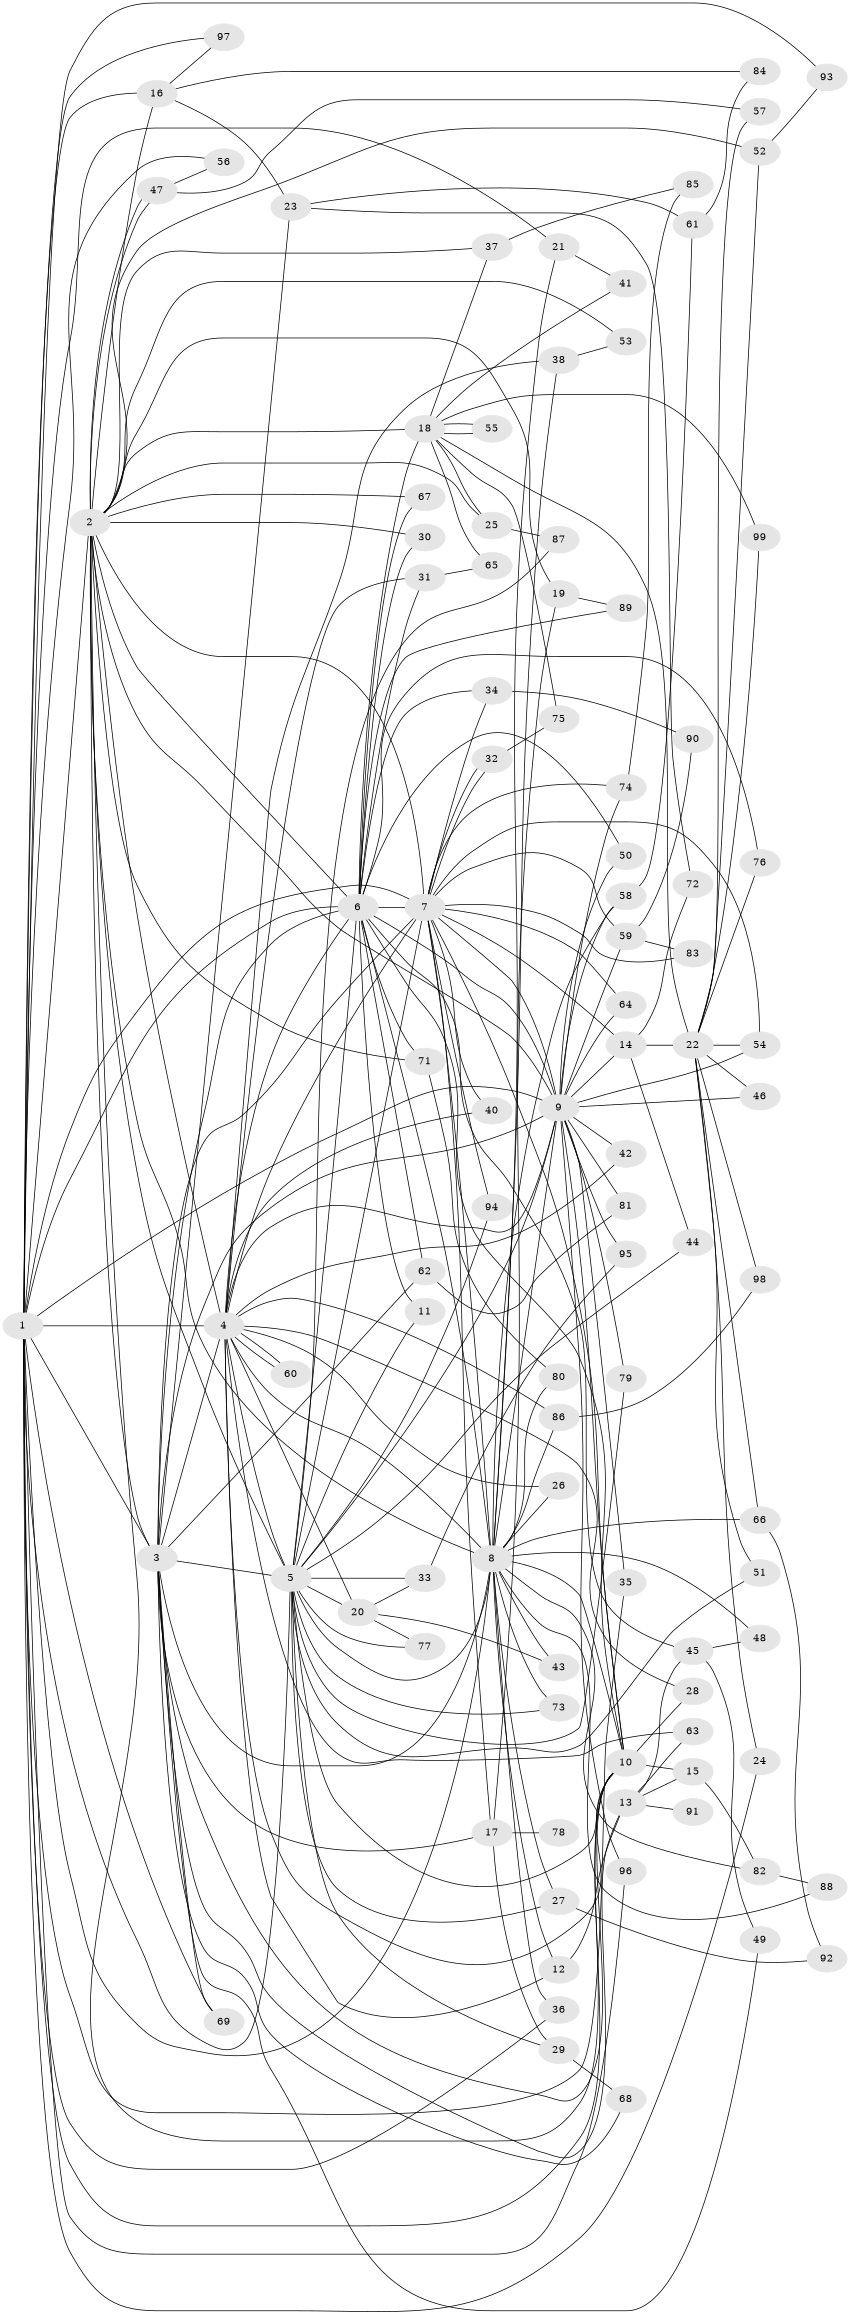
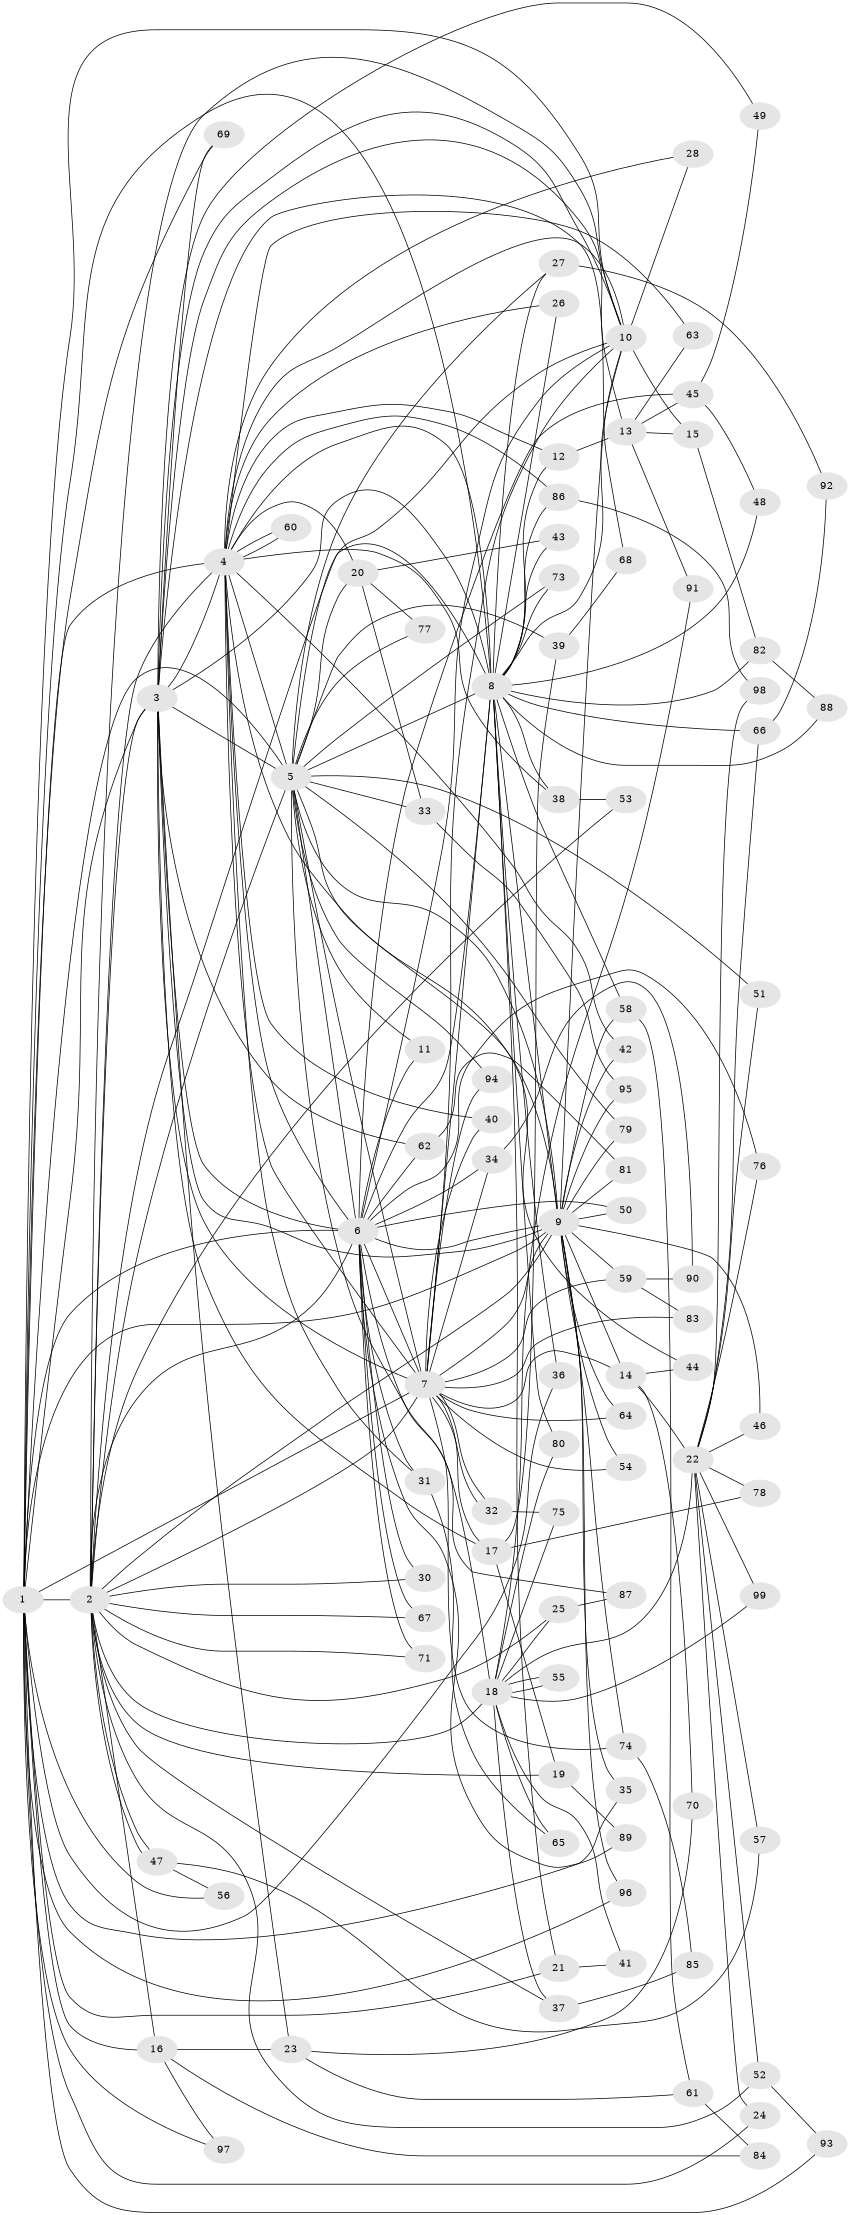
(693, 884) -> (693, 1806)
(727, 1045) -> (727, 1477)
none -> (553, 1133)
(453, 1211) -> (523, 1556)
(559, 2050) -> (559, 646)
